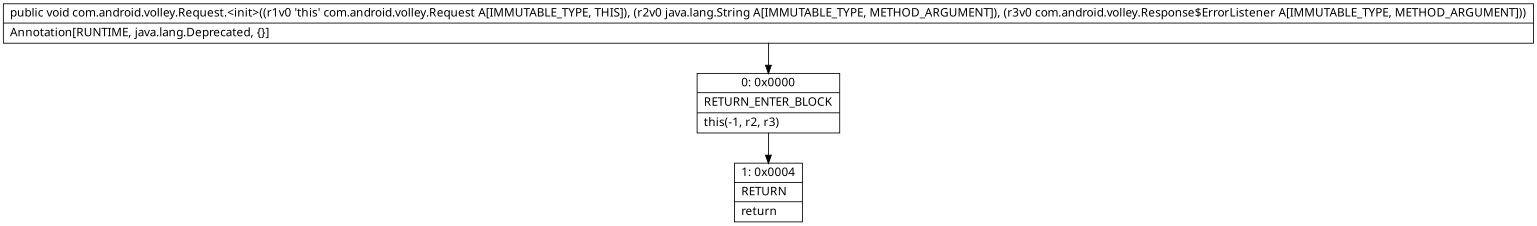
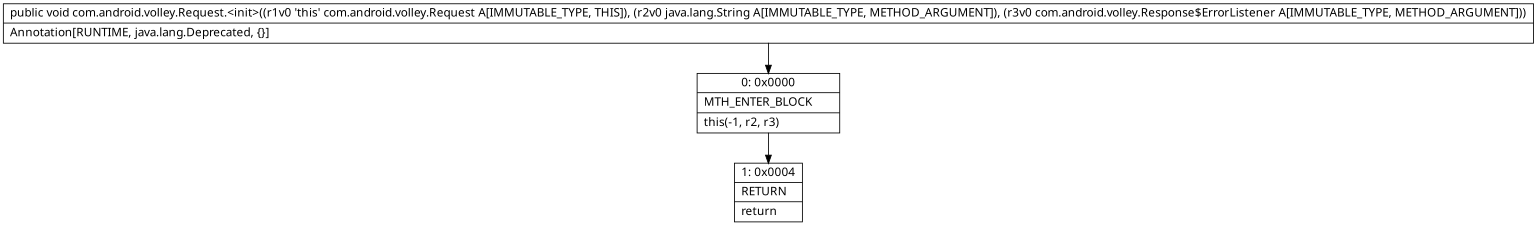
(768, 102) -> (758, 102)
